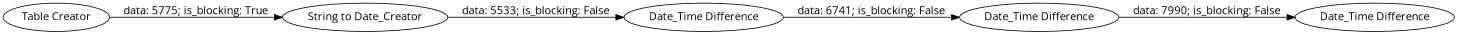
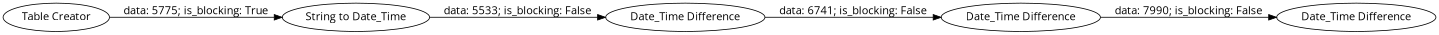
(365, 17) -> (356, 17)
